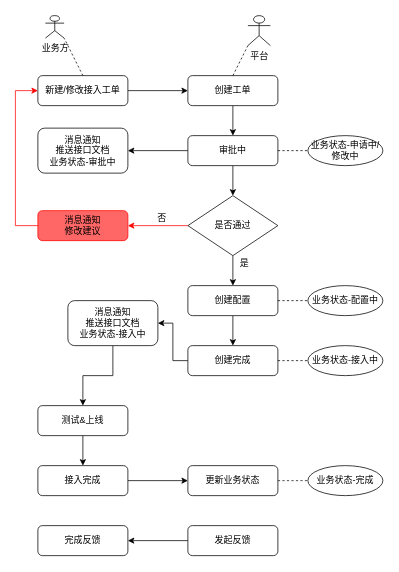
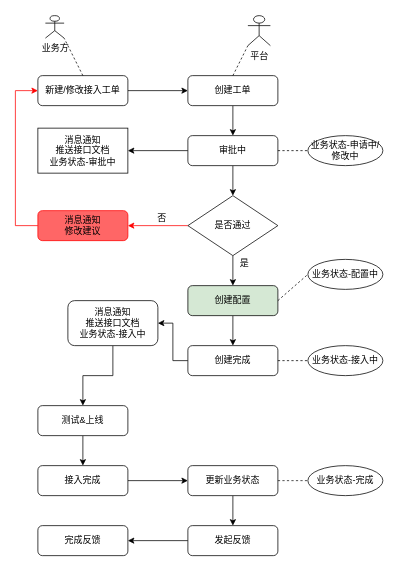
(83, 150) -> (83, 150)
(233, 300) -> (233, 300)
(345, 300) -> (345, 274)
none -> (233, 519)
